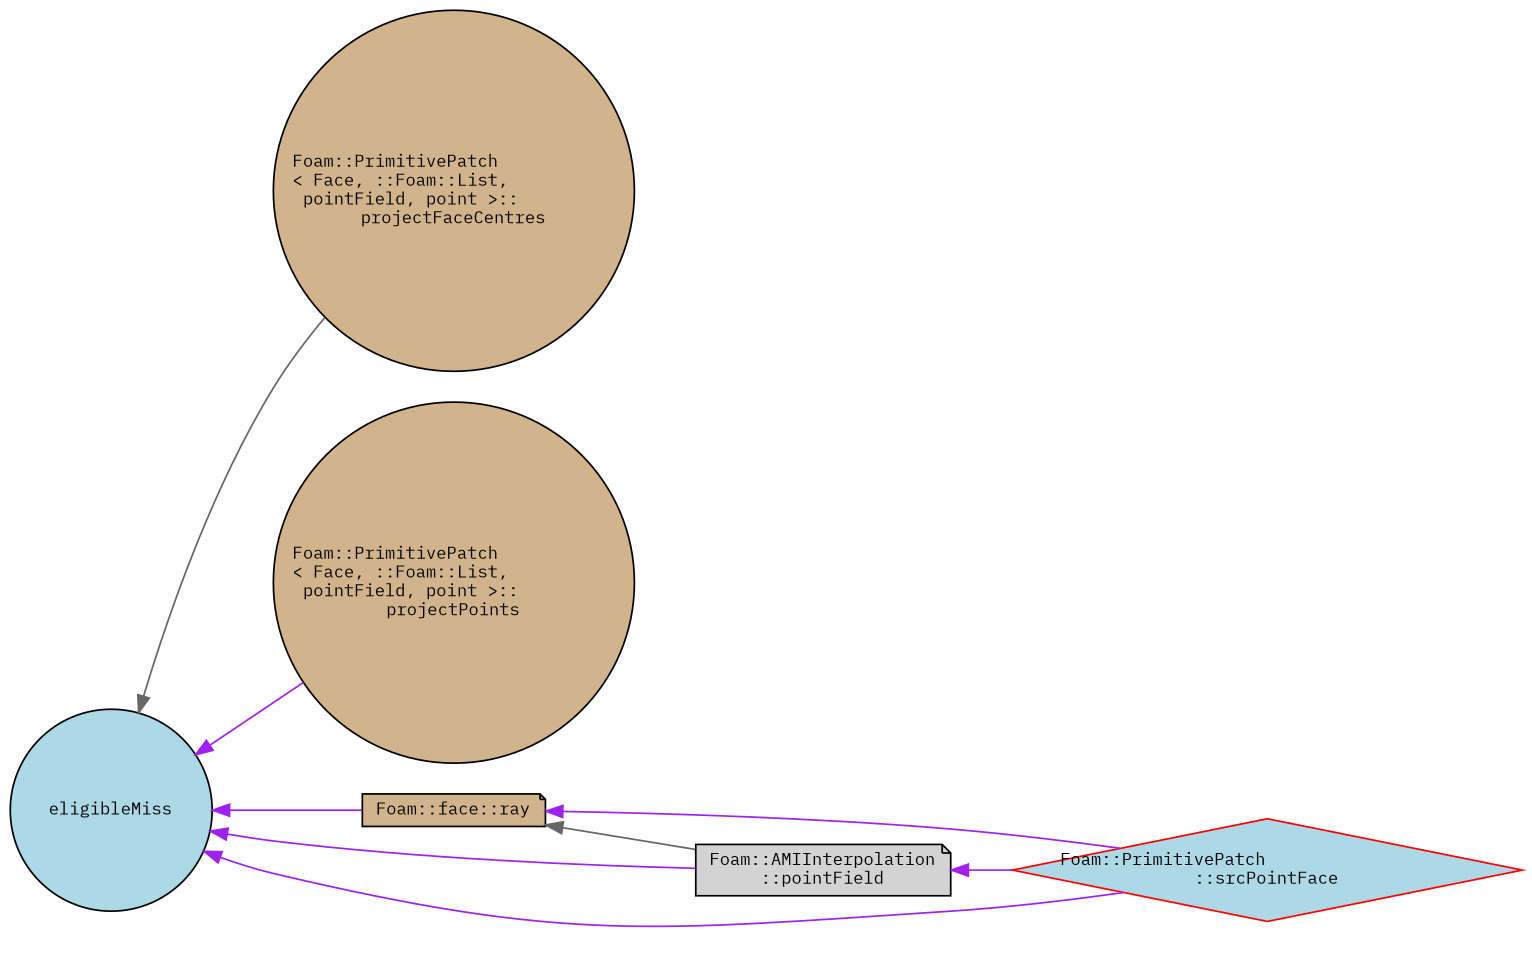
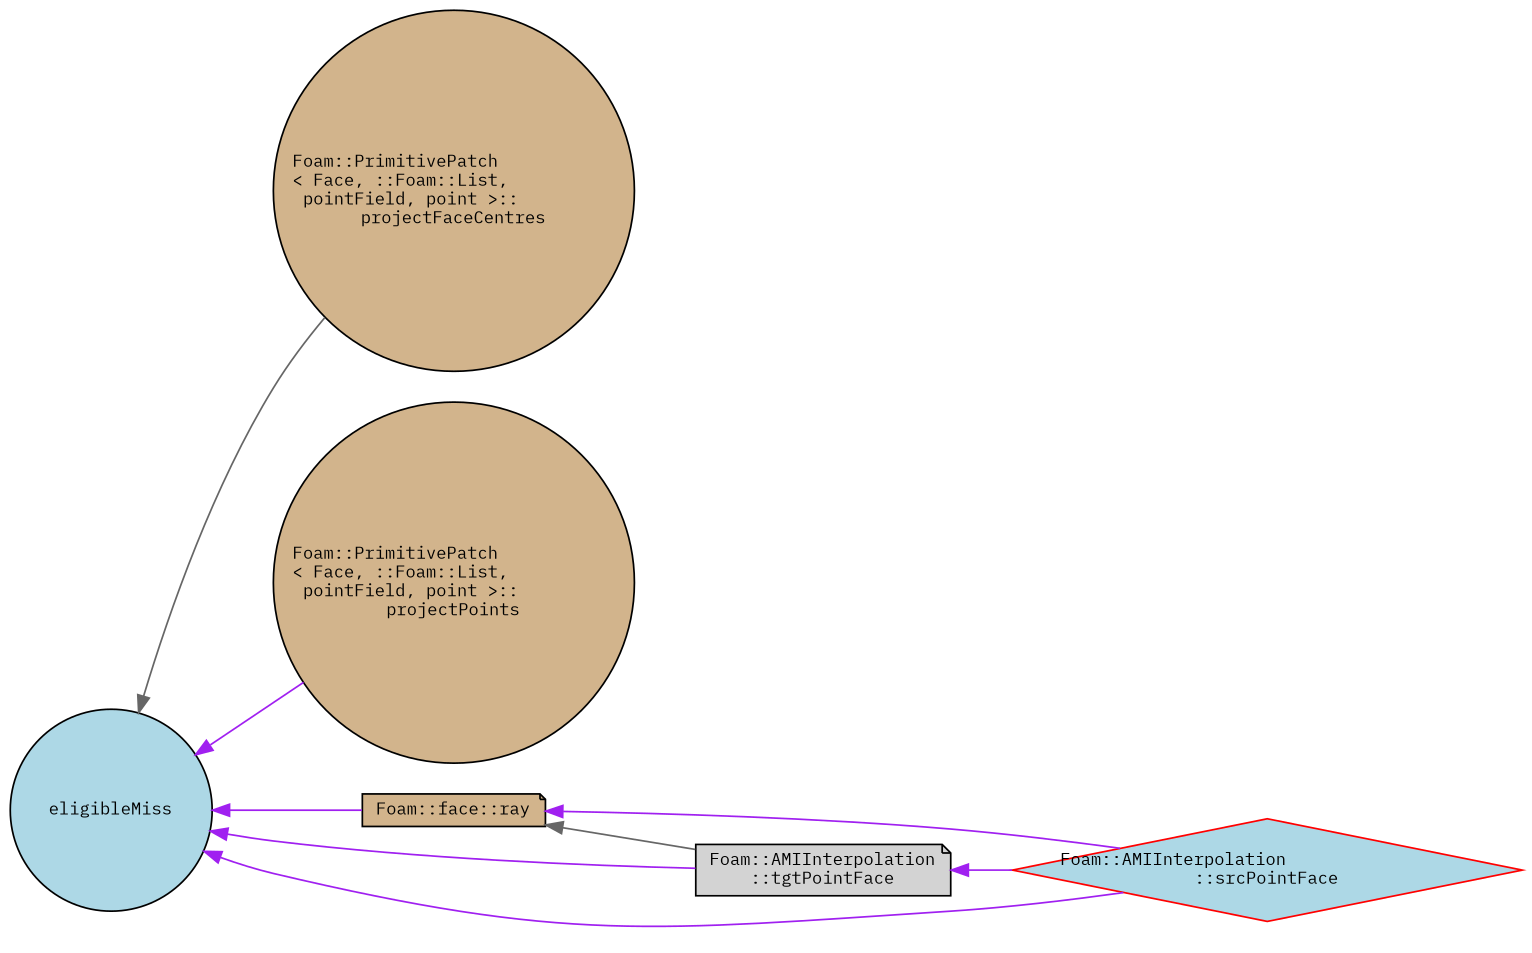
(823, 870) -> (823, 870)
(1267, 870) -> (1267, 870)
